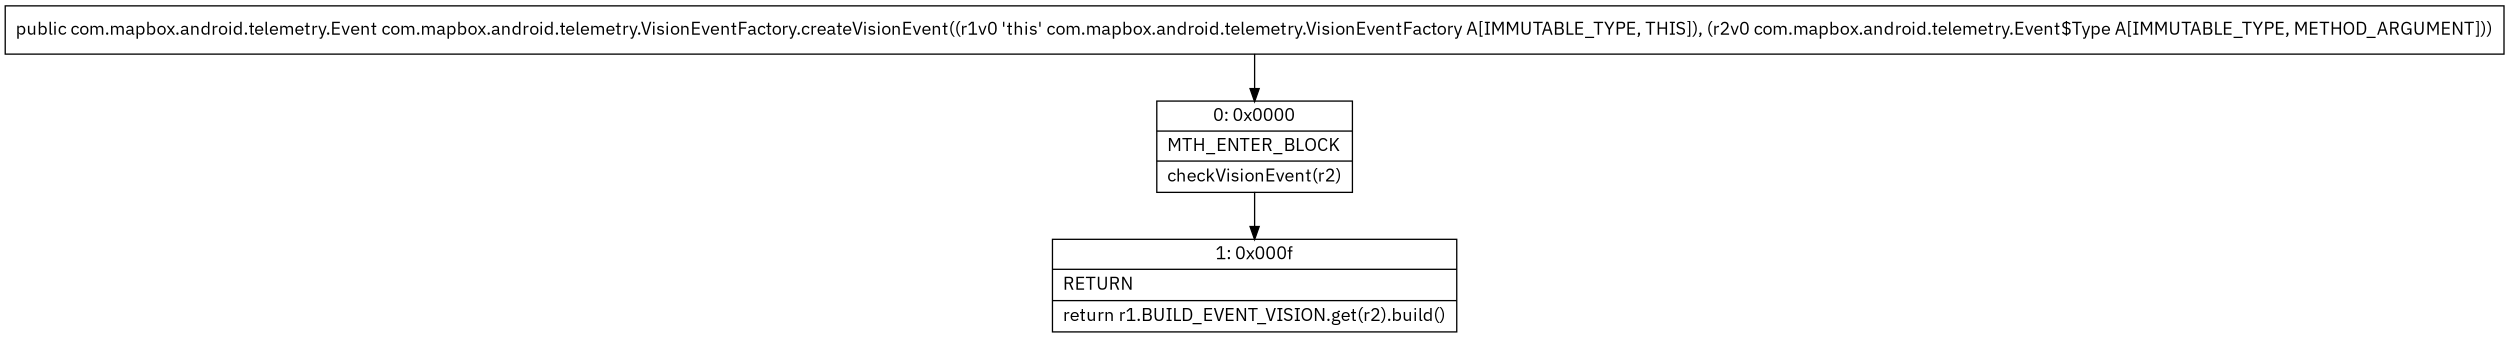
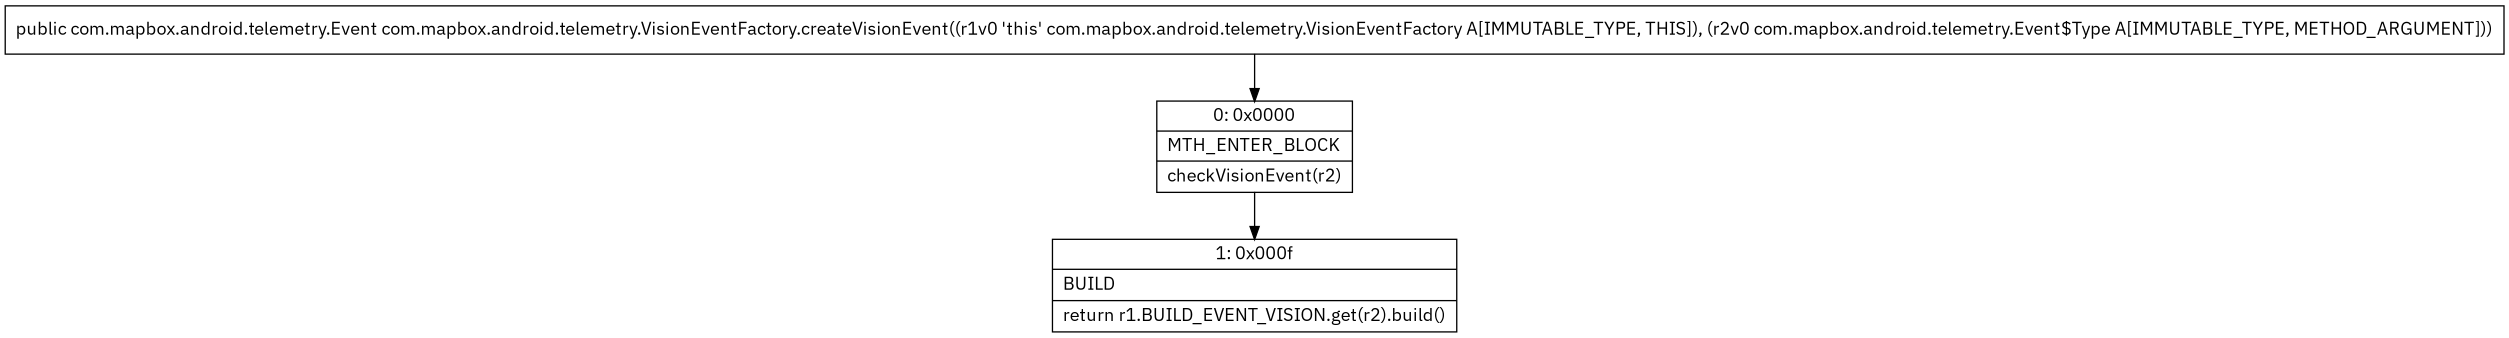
(1099, 284) -> (1090, 284)
